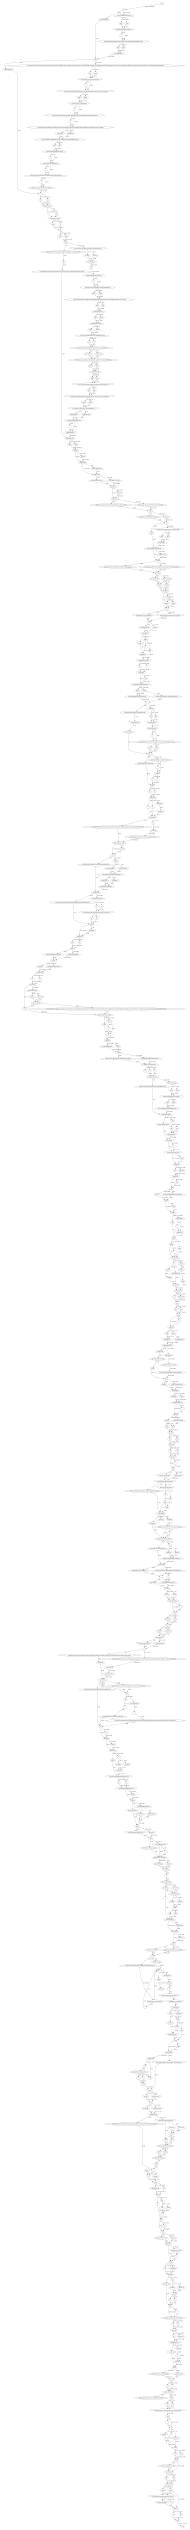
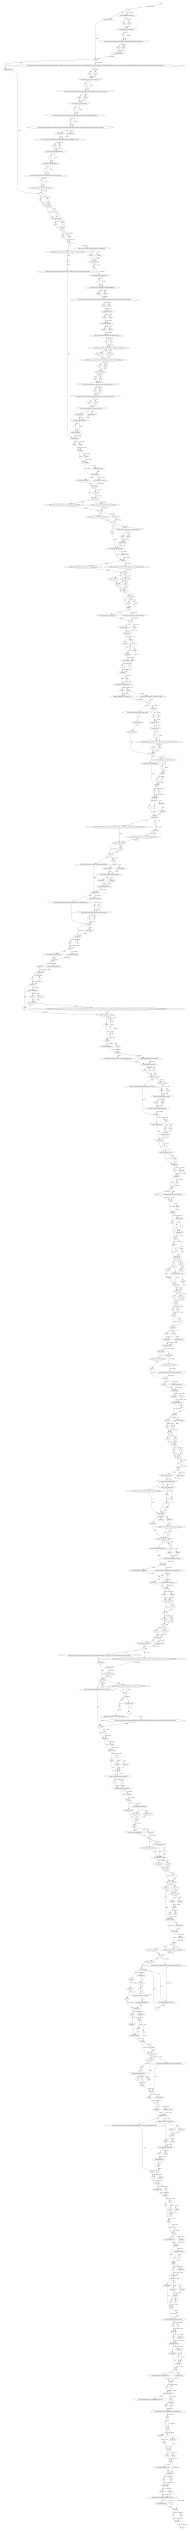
(166, 1115) -> (157, 1115)
none -> (166, 1876)
none -> (127, 1999)
